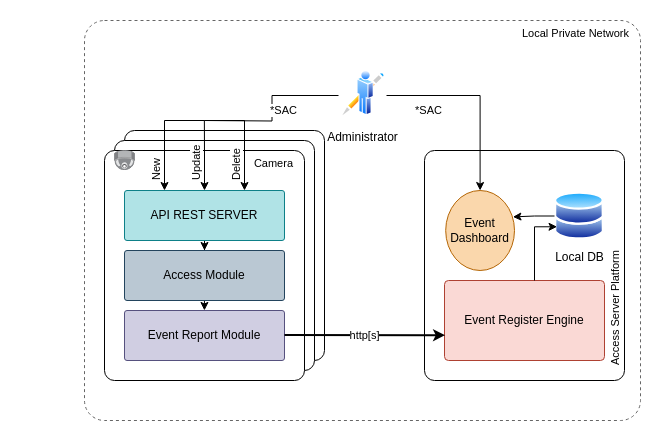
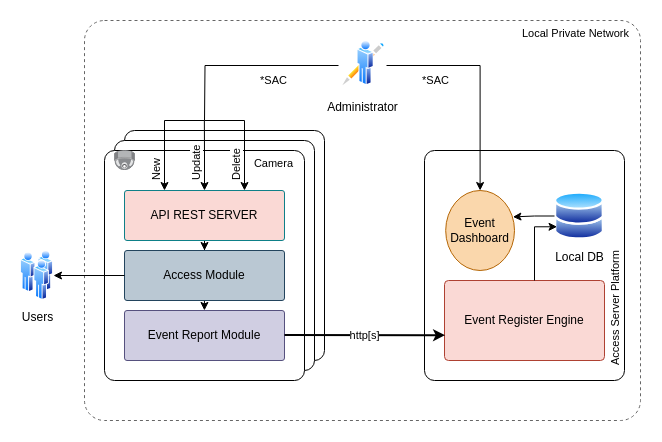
(363, 96) -> (363, 66)
(205, 216) -> (205, 216)
none -> (37, 276)
none -> (92, 276)
